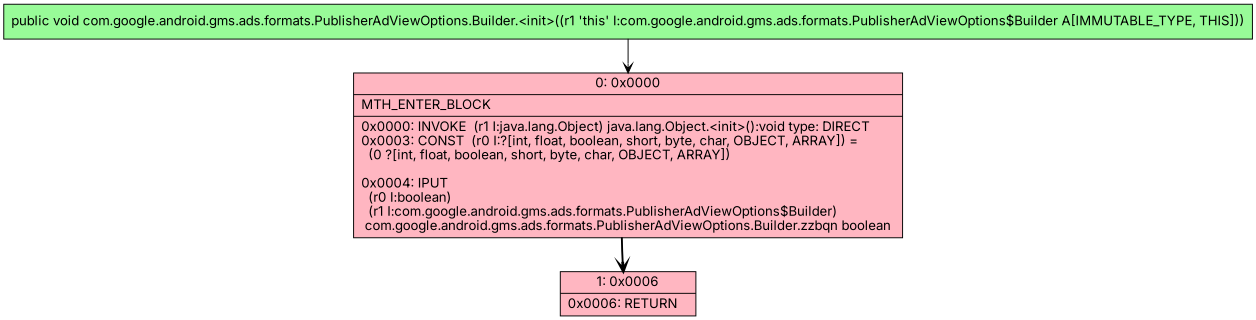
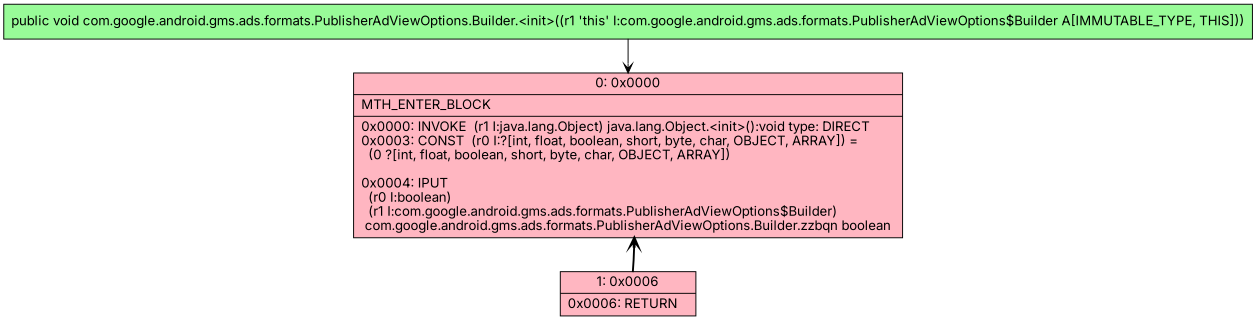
(622, 250) -> (634, 259)
